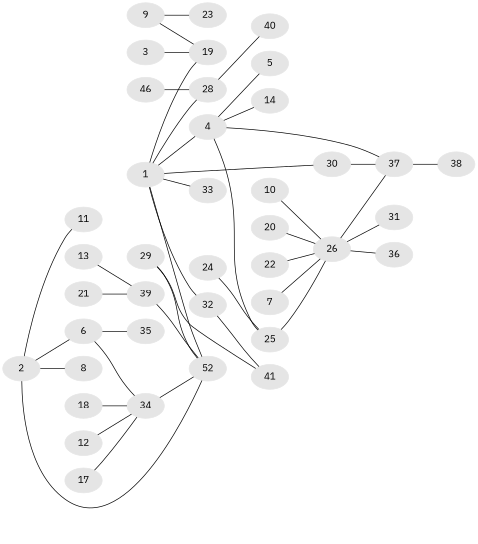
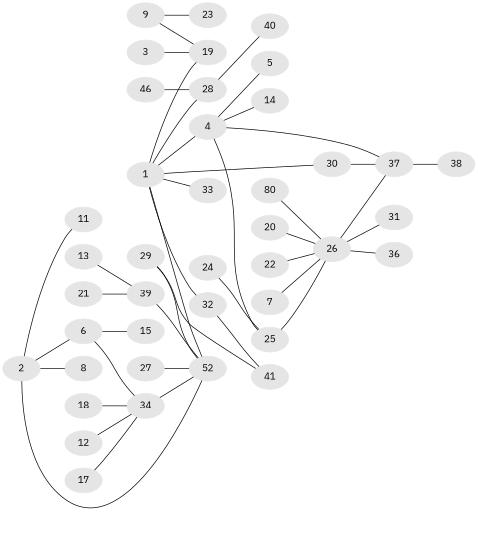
(270, 191) -> (270, 191)
(146, 331) -> (146, 331)
none -> (146, 369)
